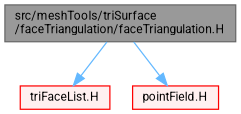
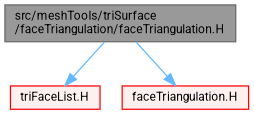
(176, 98) -> (185, 98)
